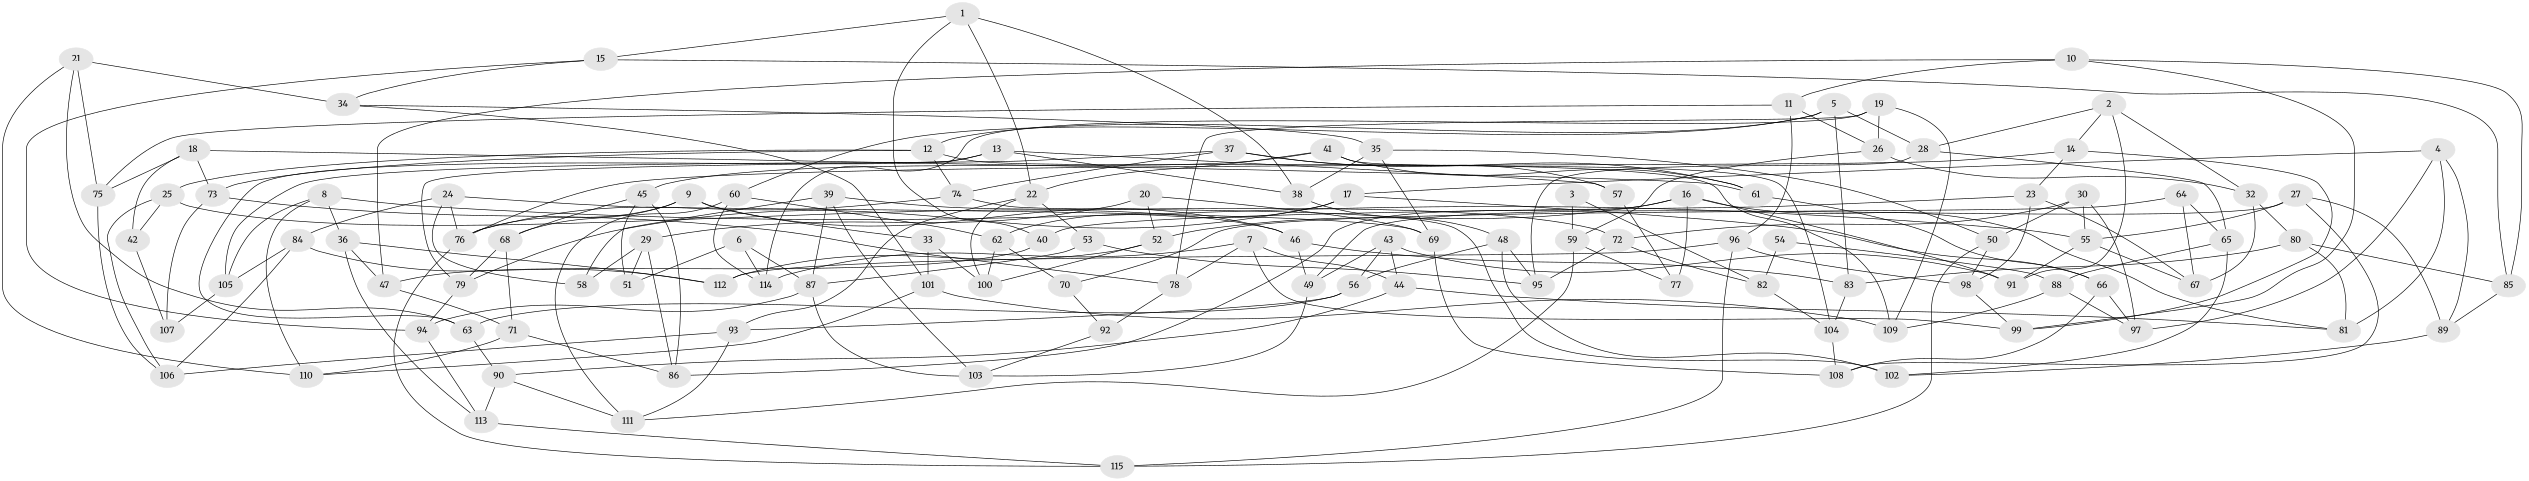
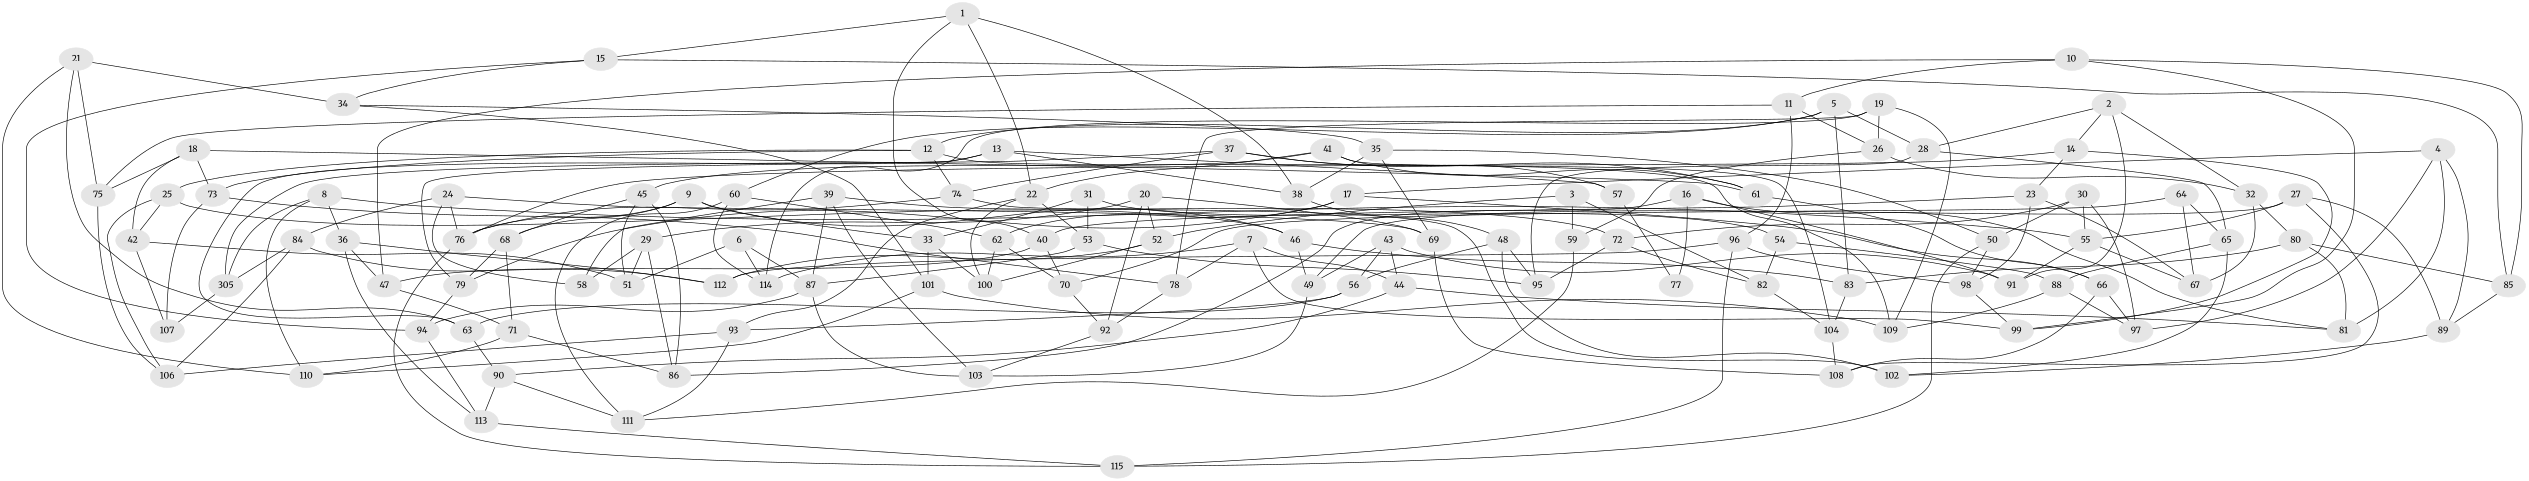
none -> (1088, 195)
(1422, 218) -> (1363, 210)
none -> (372, 254)
(1612, 259) -> none
none -> (1054, 263)
none -> (1124, 263)
(226, 286) -> (226, 286)
